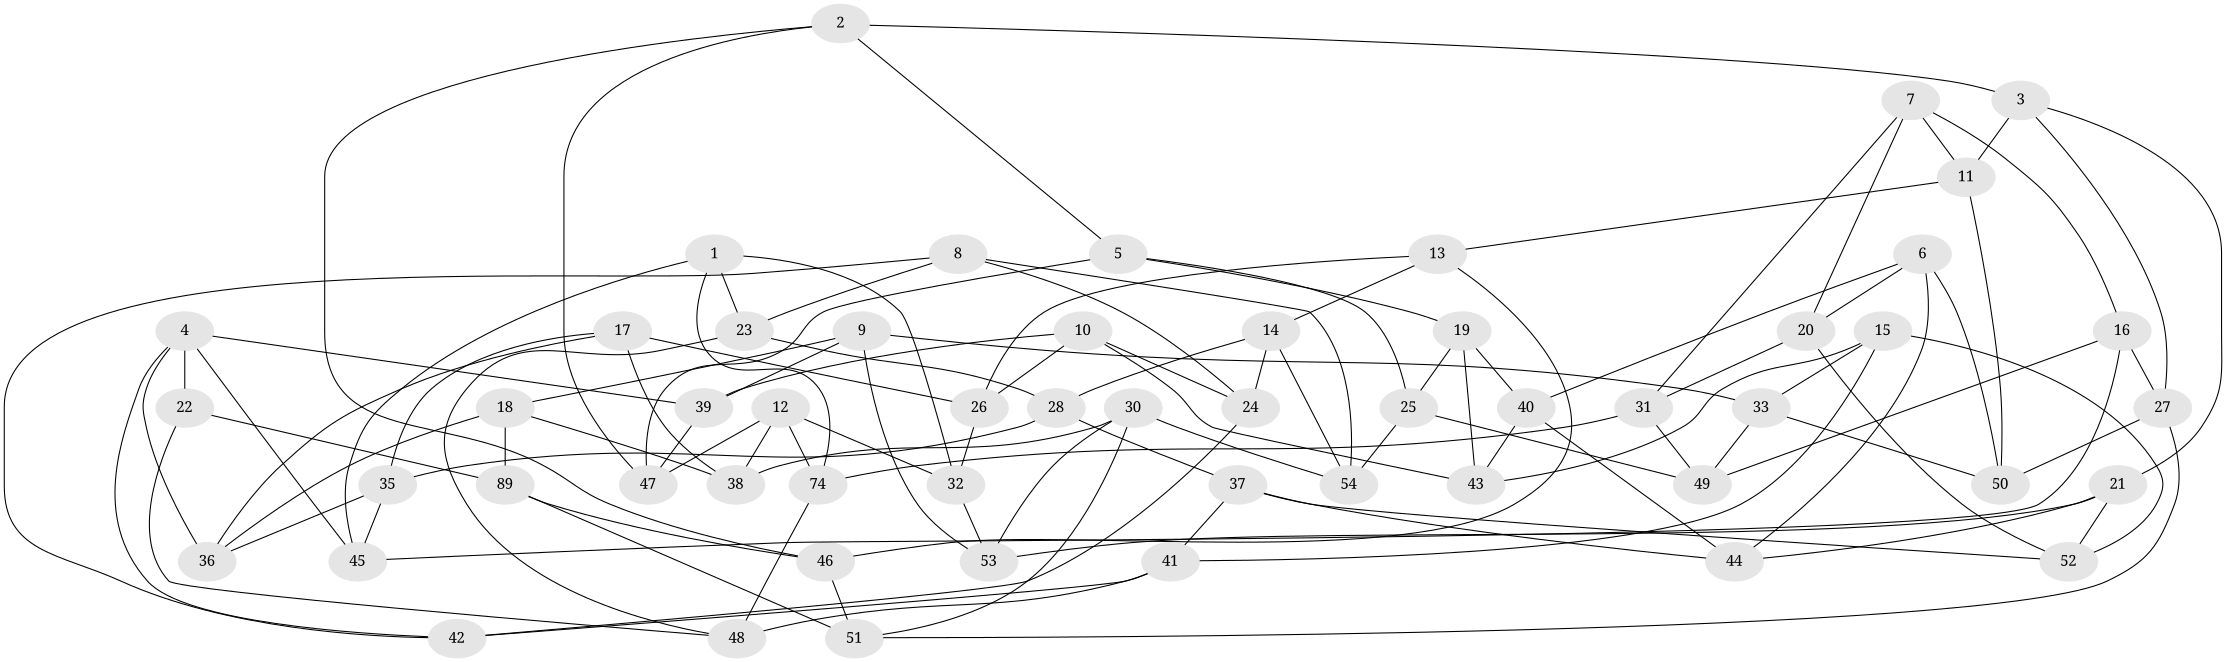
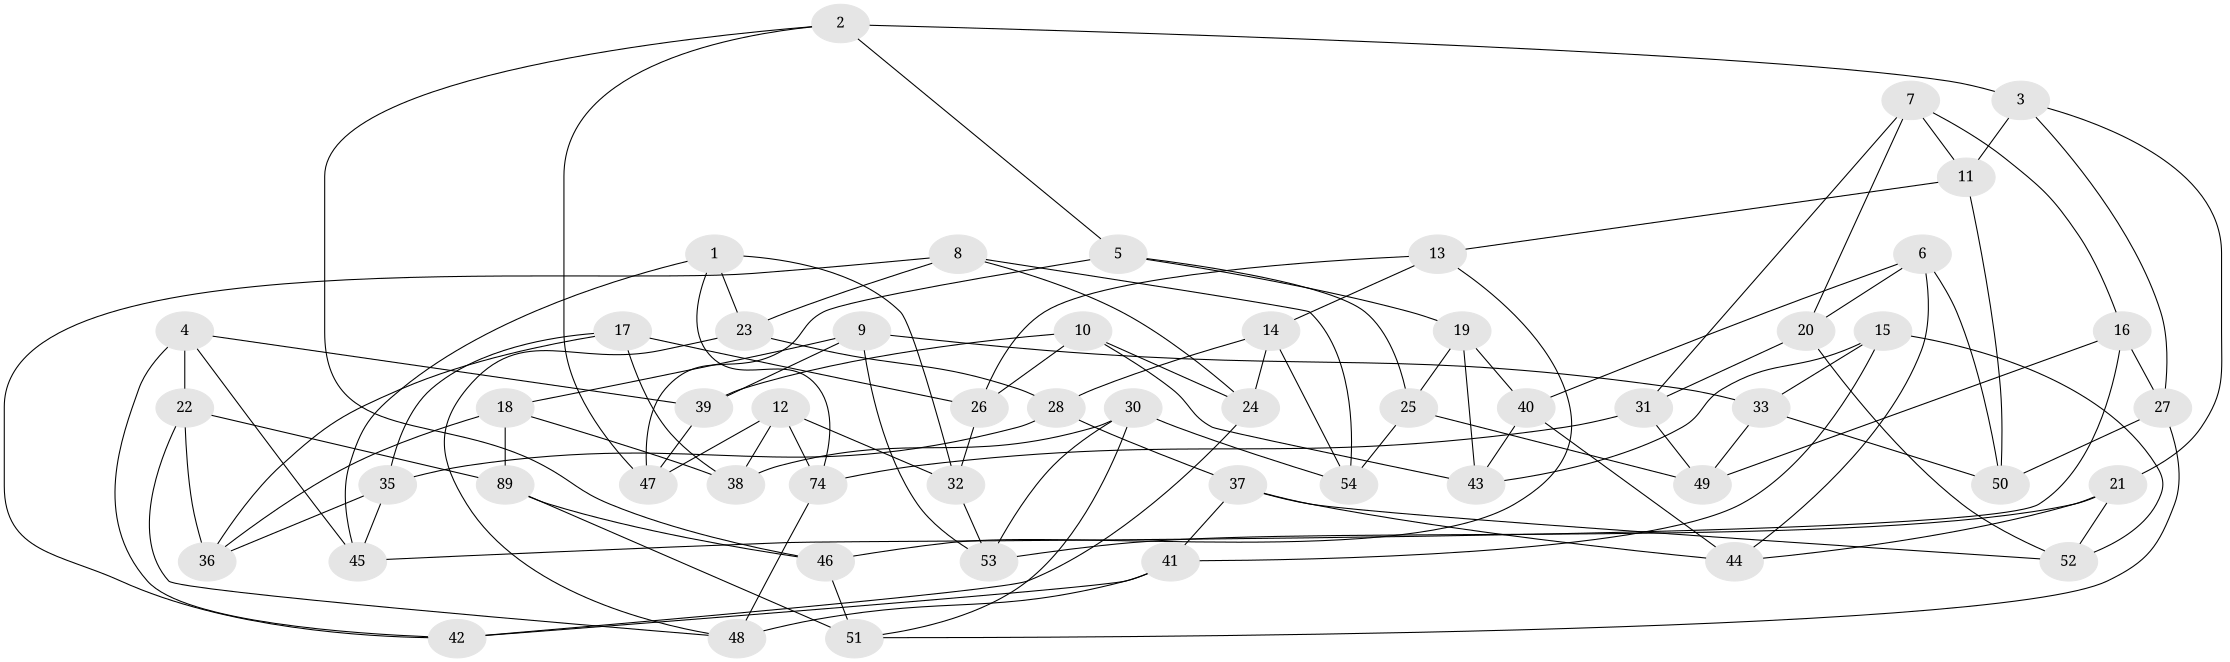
(152, 447) -> (190, 486)
